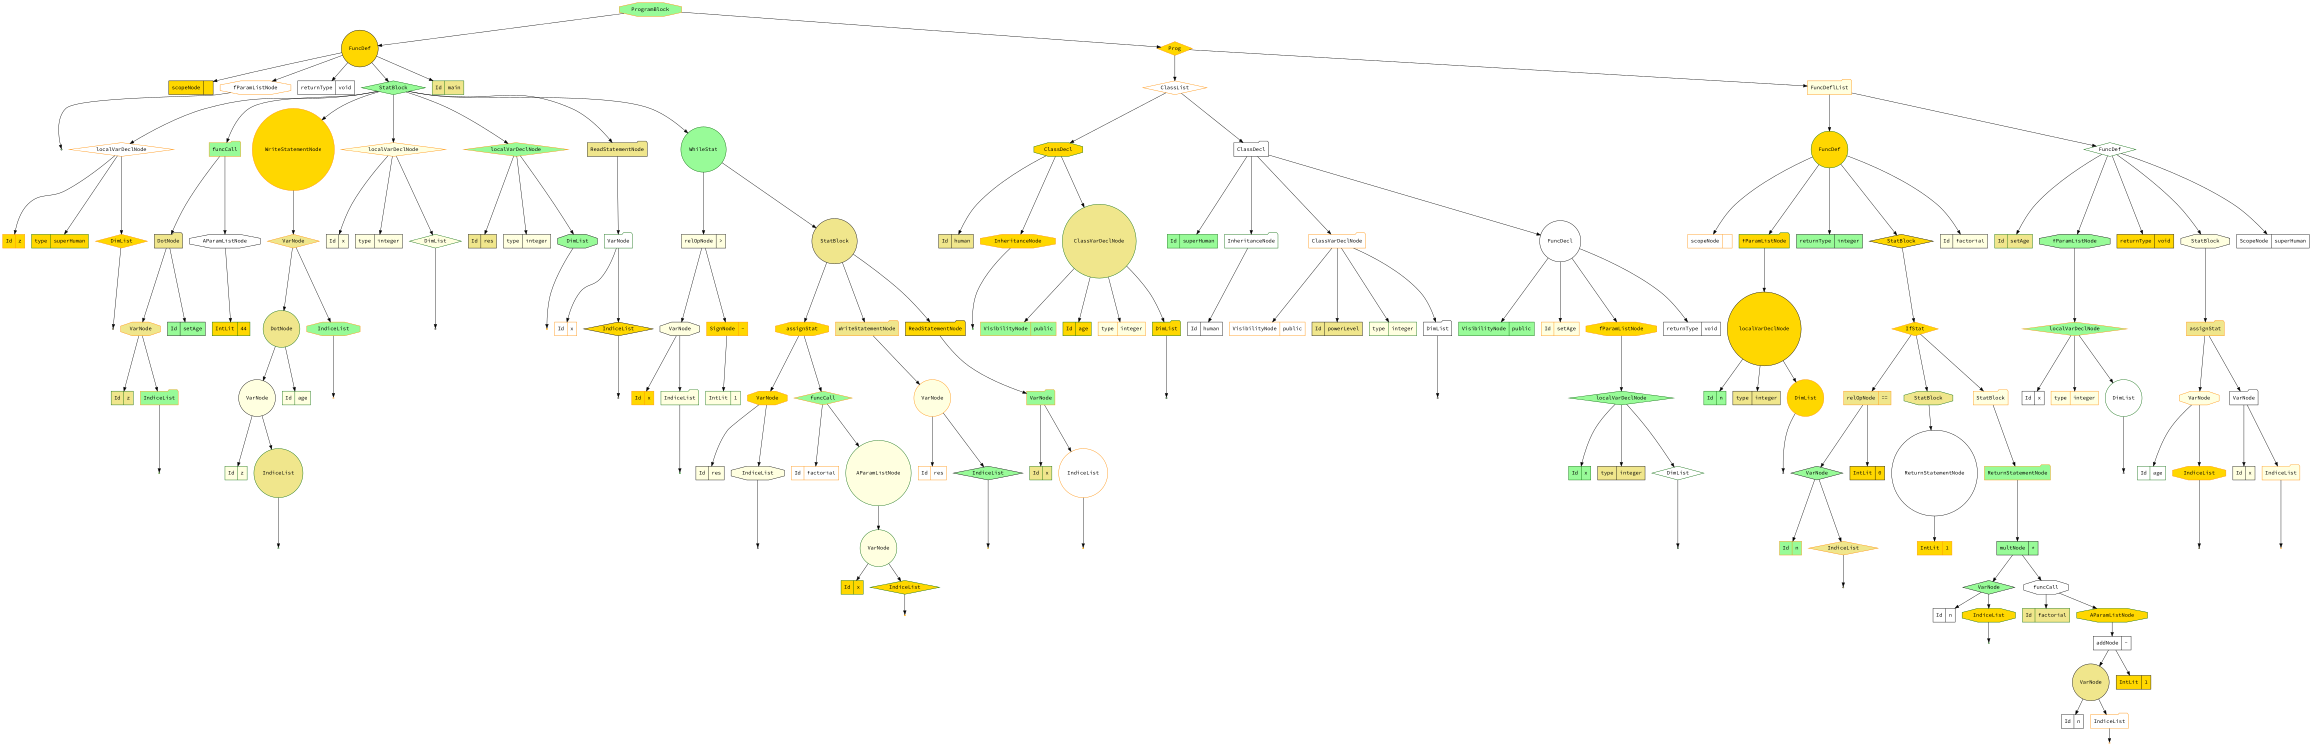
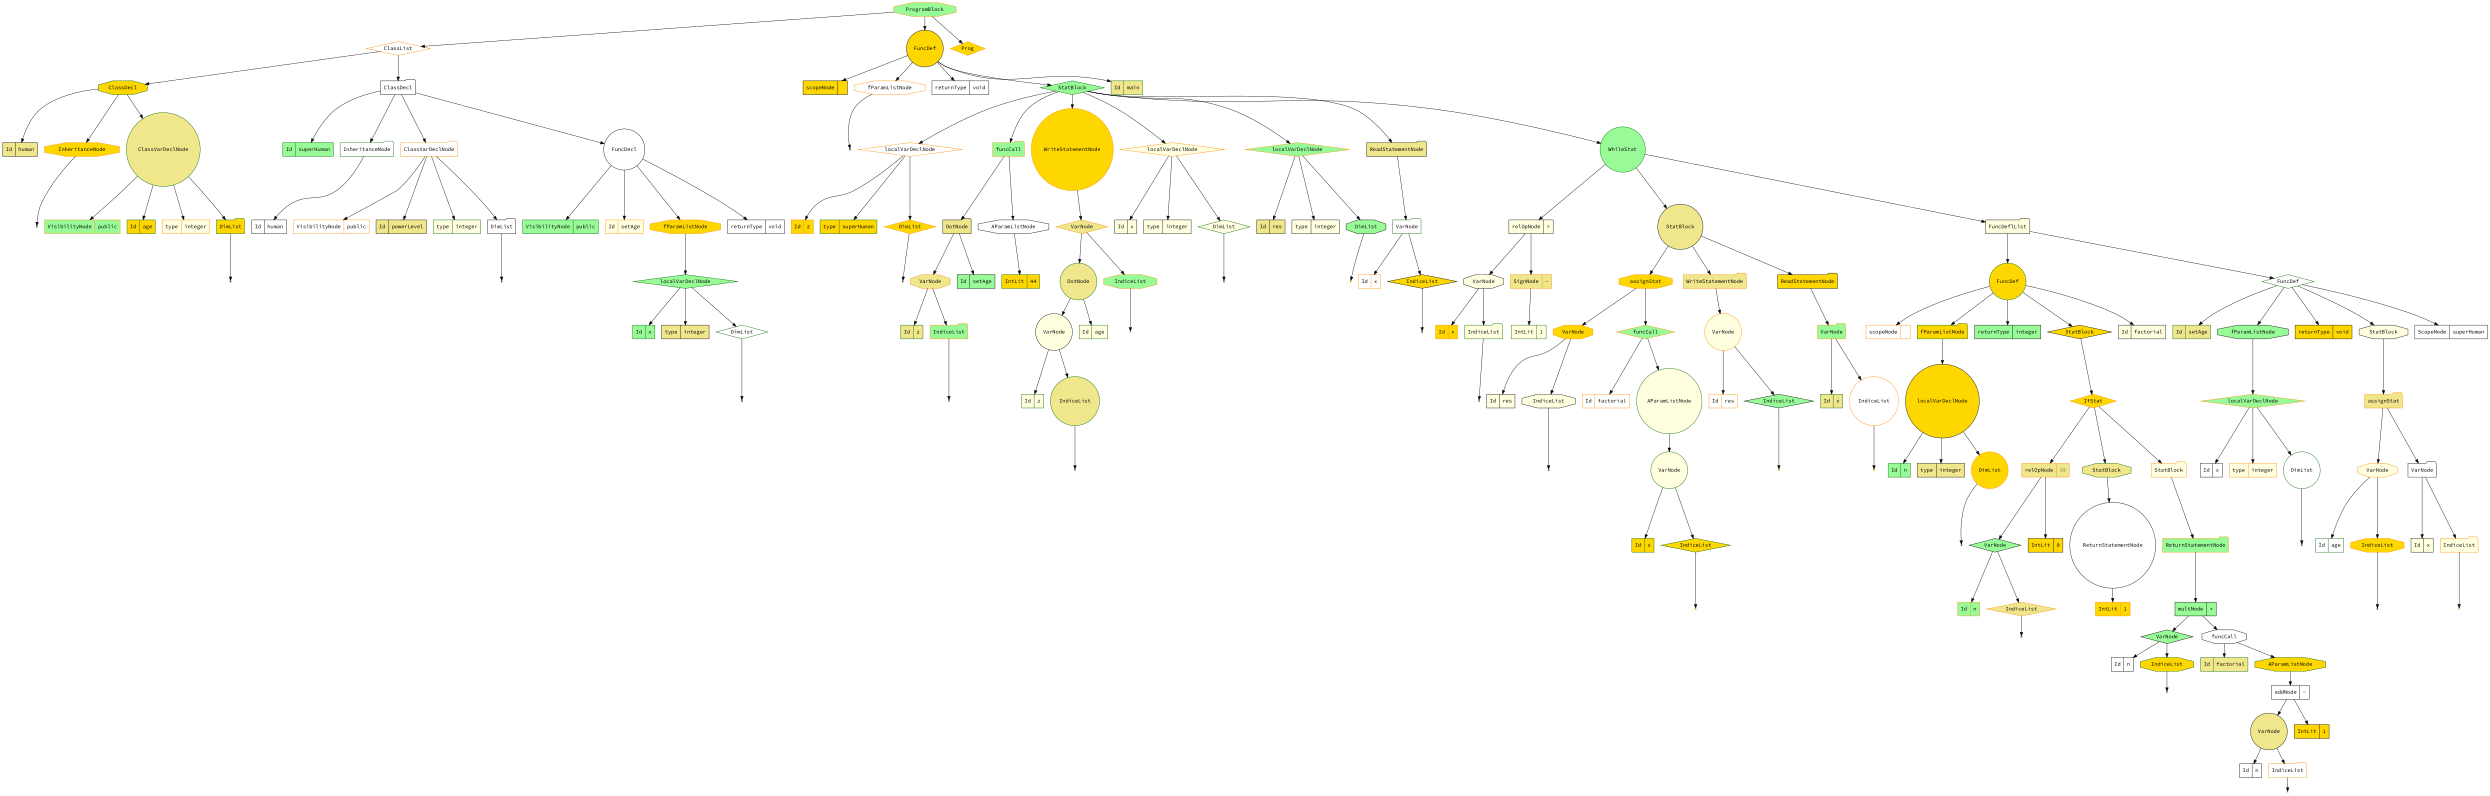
(1175, 66) -> (659, 29)
(1496, 68) -> (1813, 188)
(1830, 88) -> (2008, 227)
(727, 329) -> (1531, 282)
